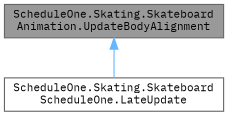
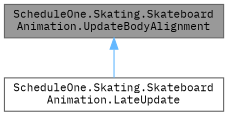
(114, 95) -> (114, 95)
